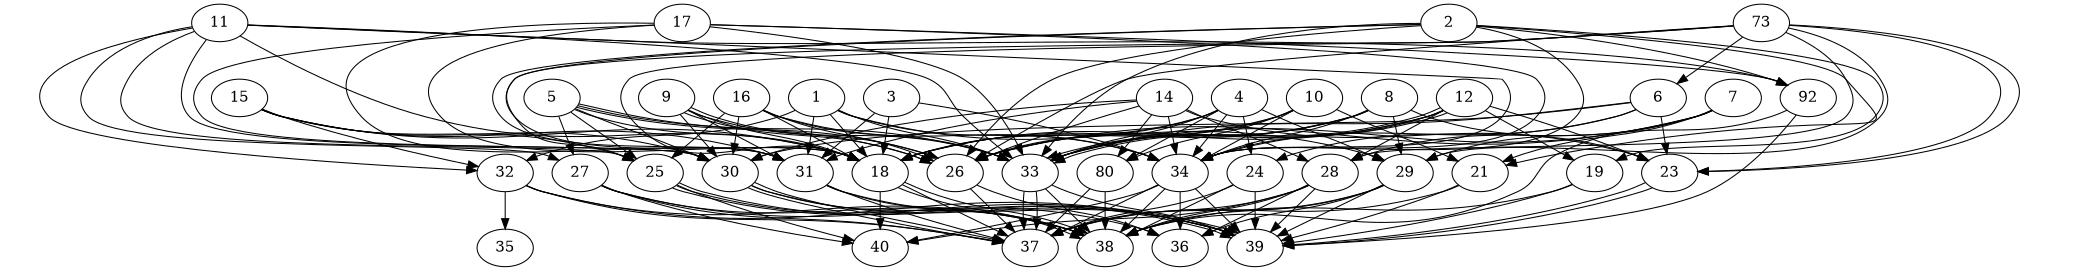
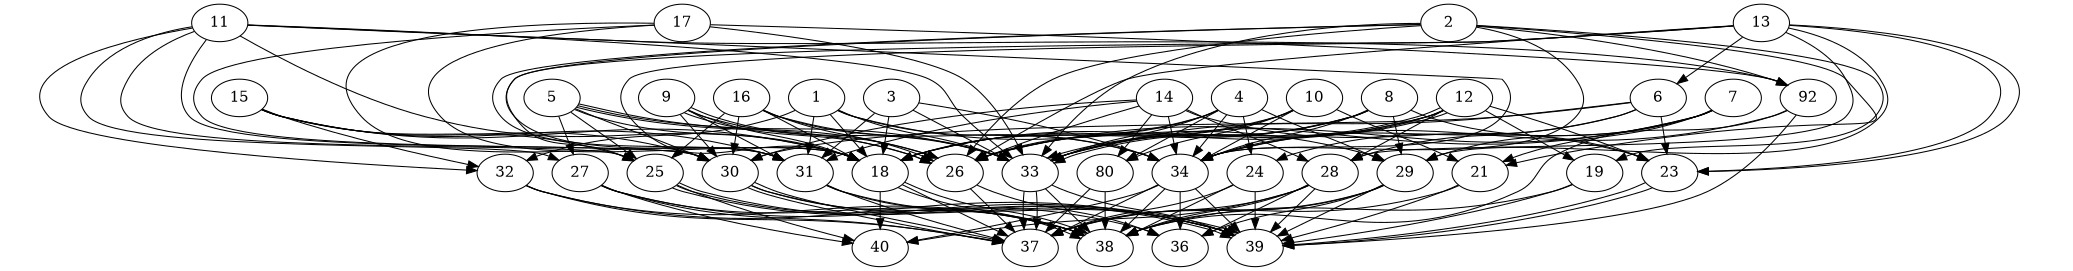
(1761, 23) -> (1761, 23)
(1401, 57) -> (1500, 136)
none -> (956, 133)
(505, 248) -> none
